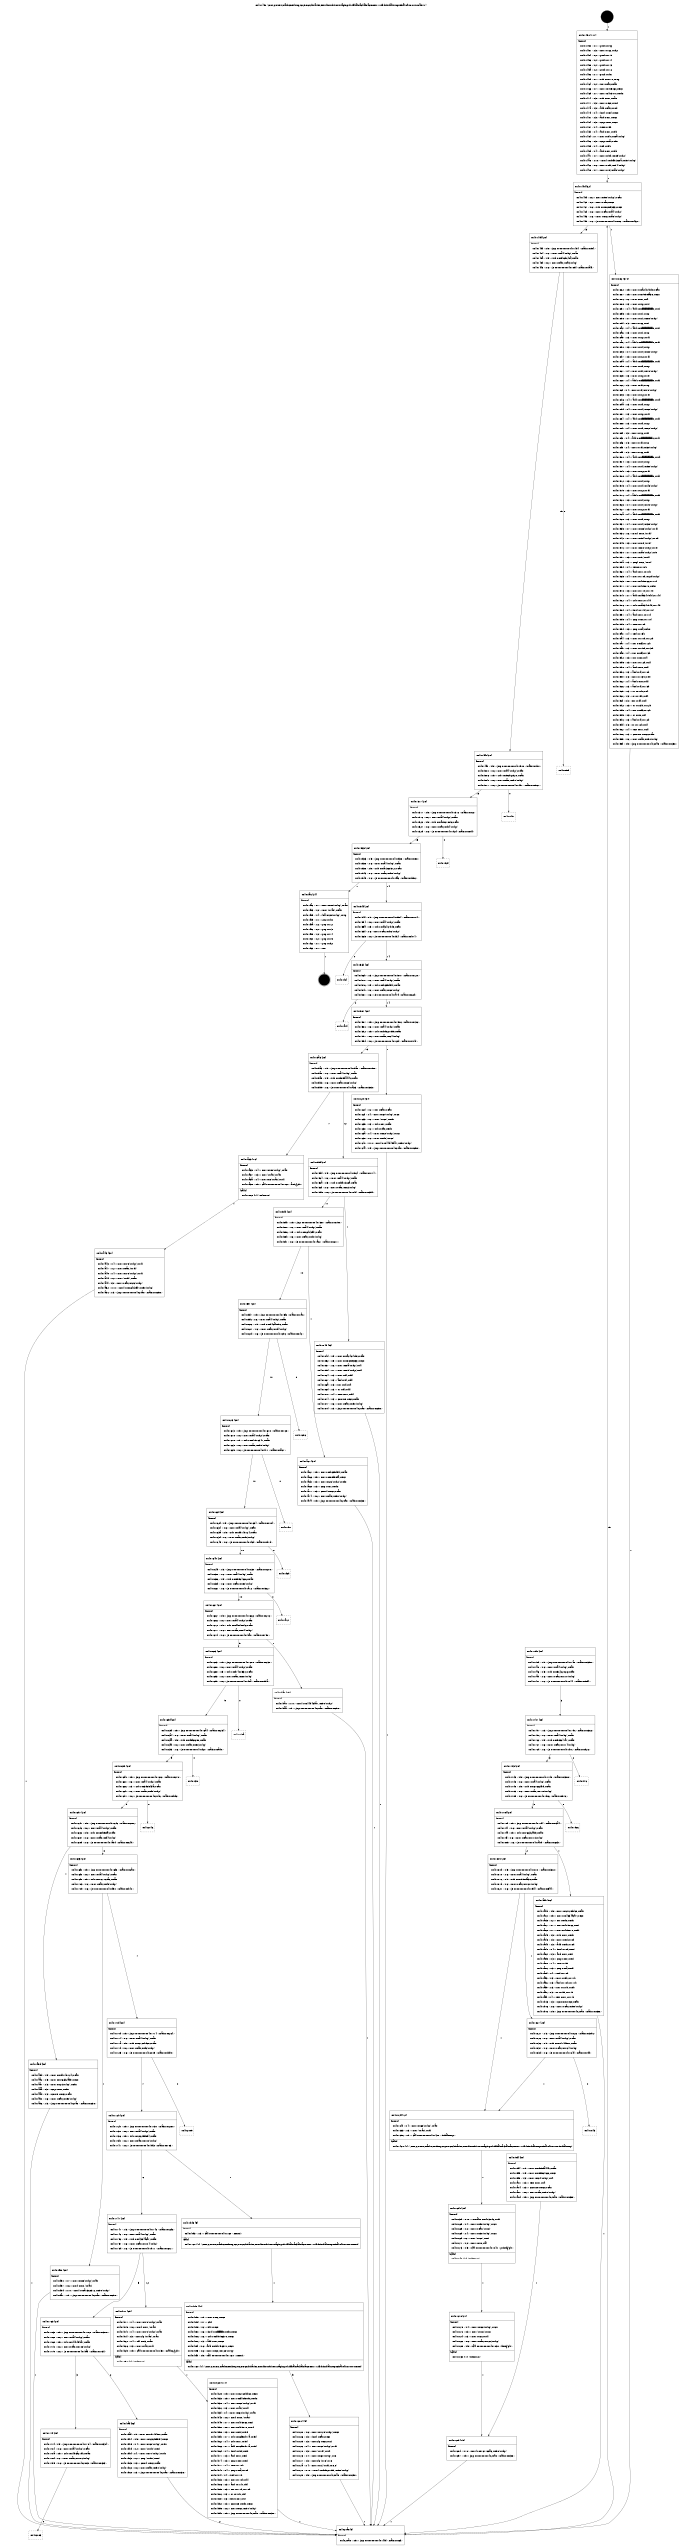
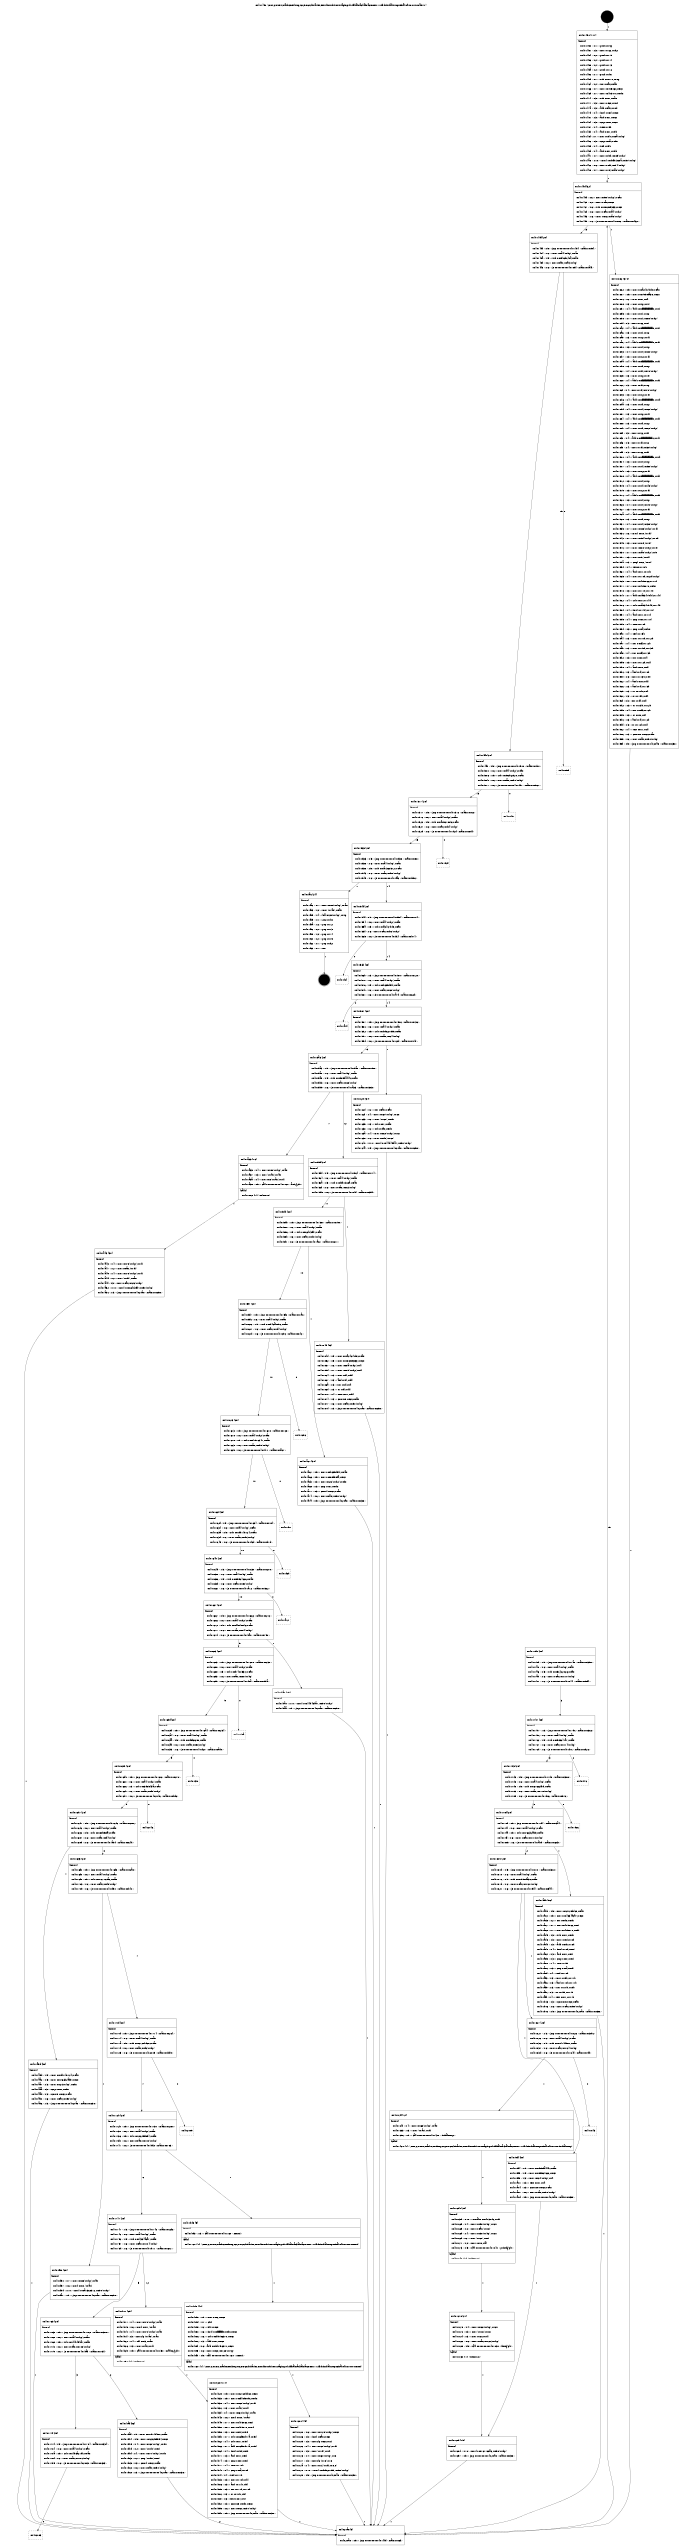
(502, 2001) -> (519, 2038)
(293, 2375) -> (293, 2375)
